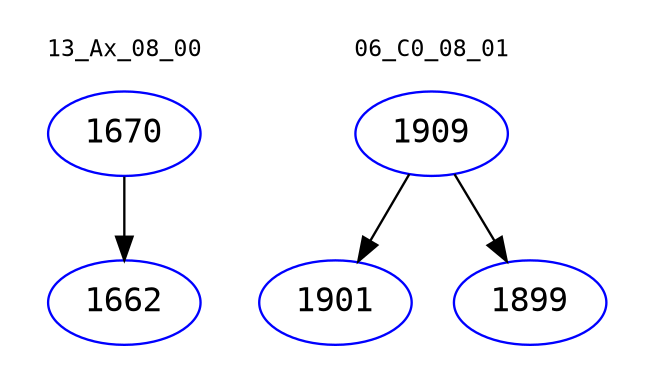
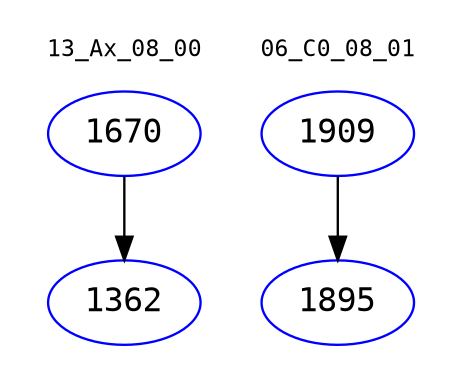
(124, 303) -> (124, 303)
(335, 303) -> none
(530, 303) -> (338, 303)
